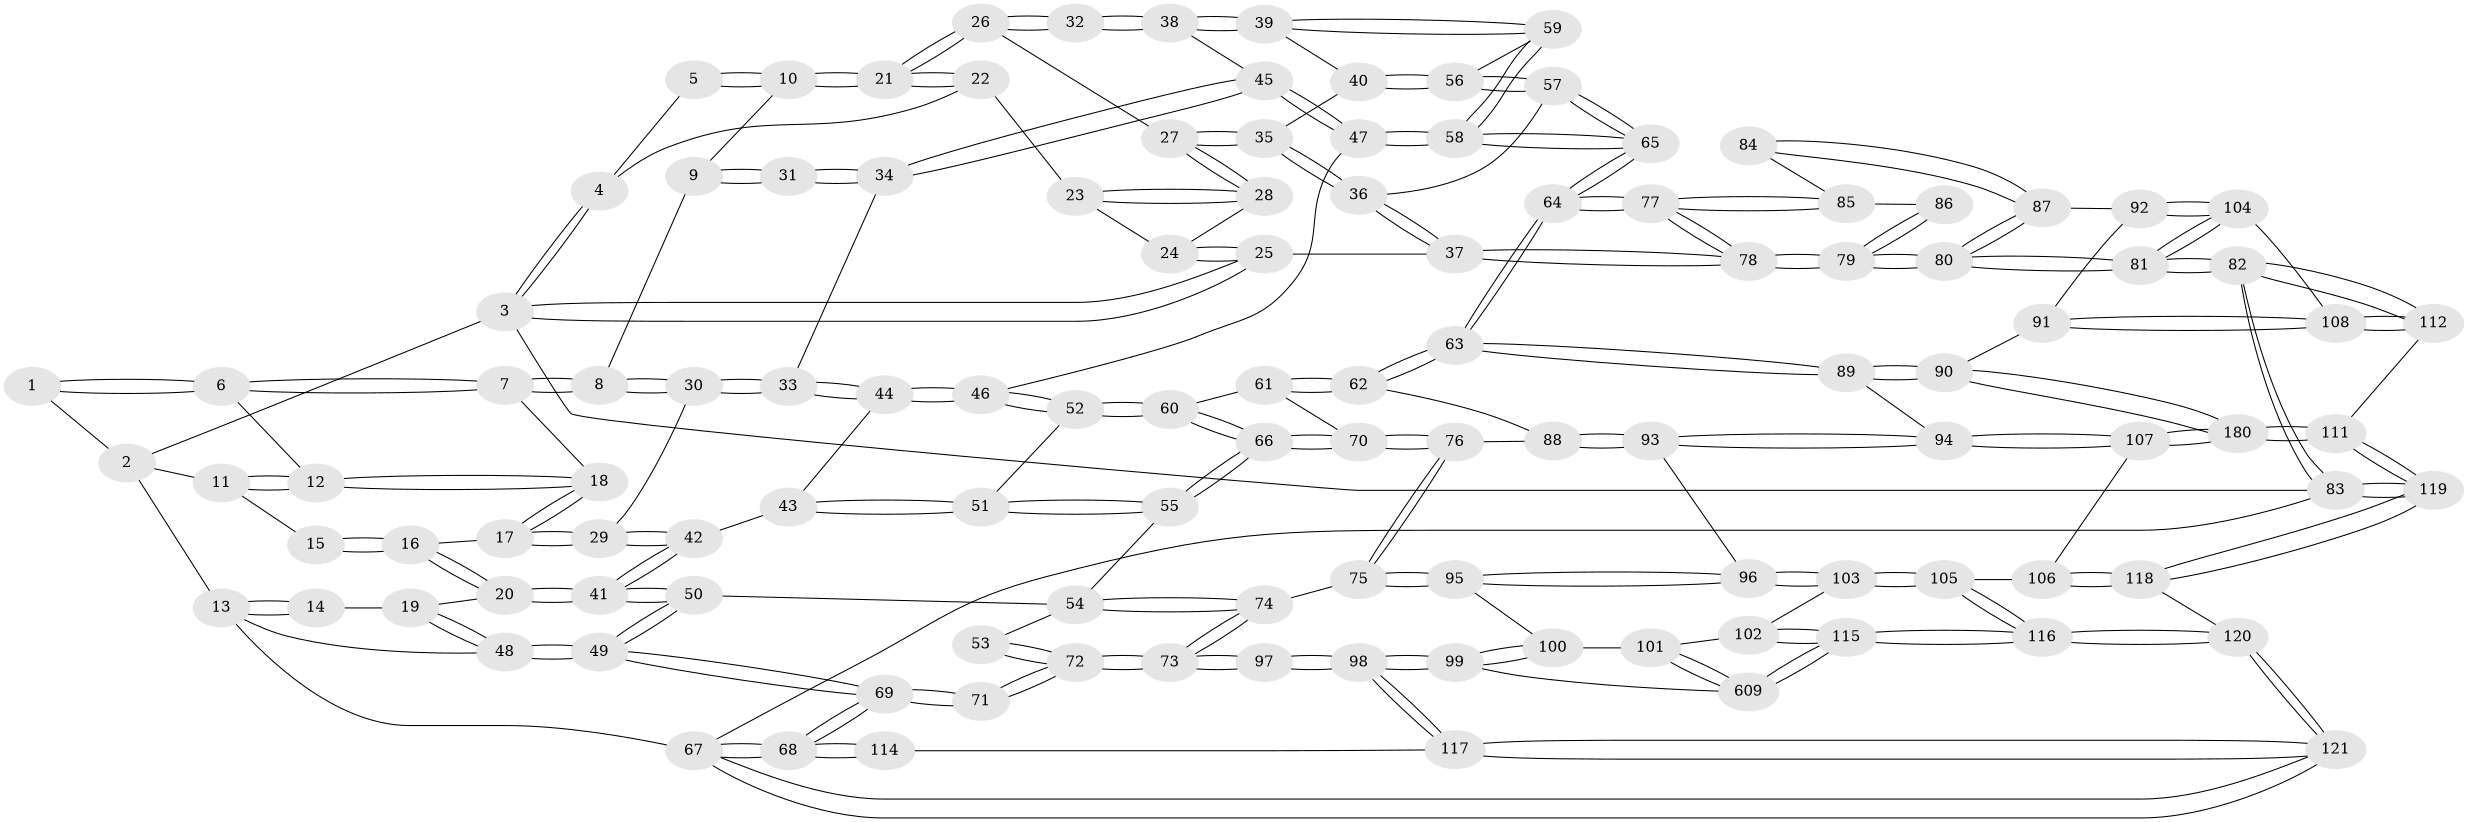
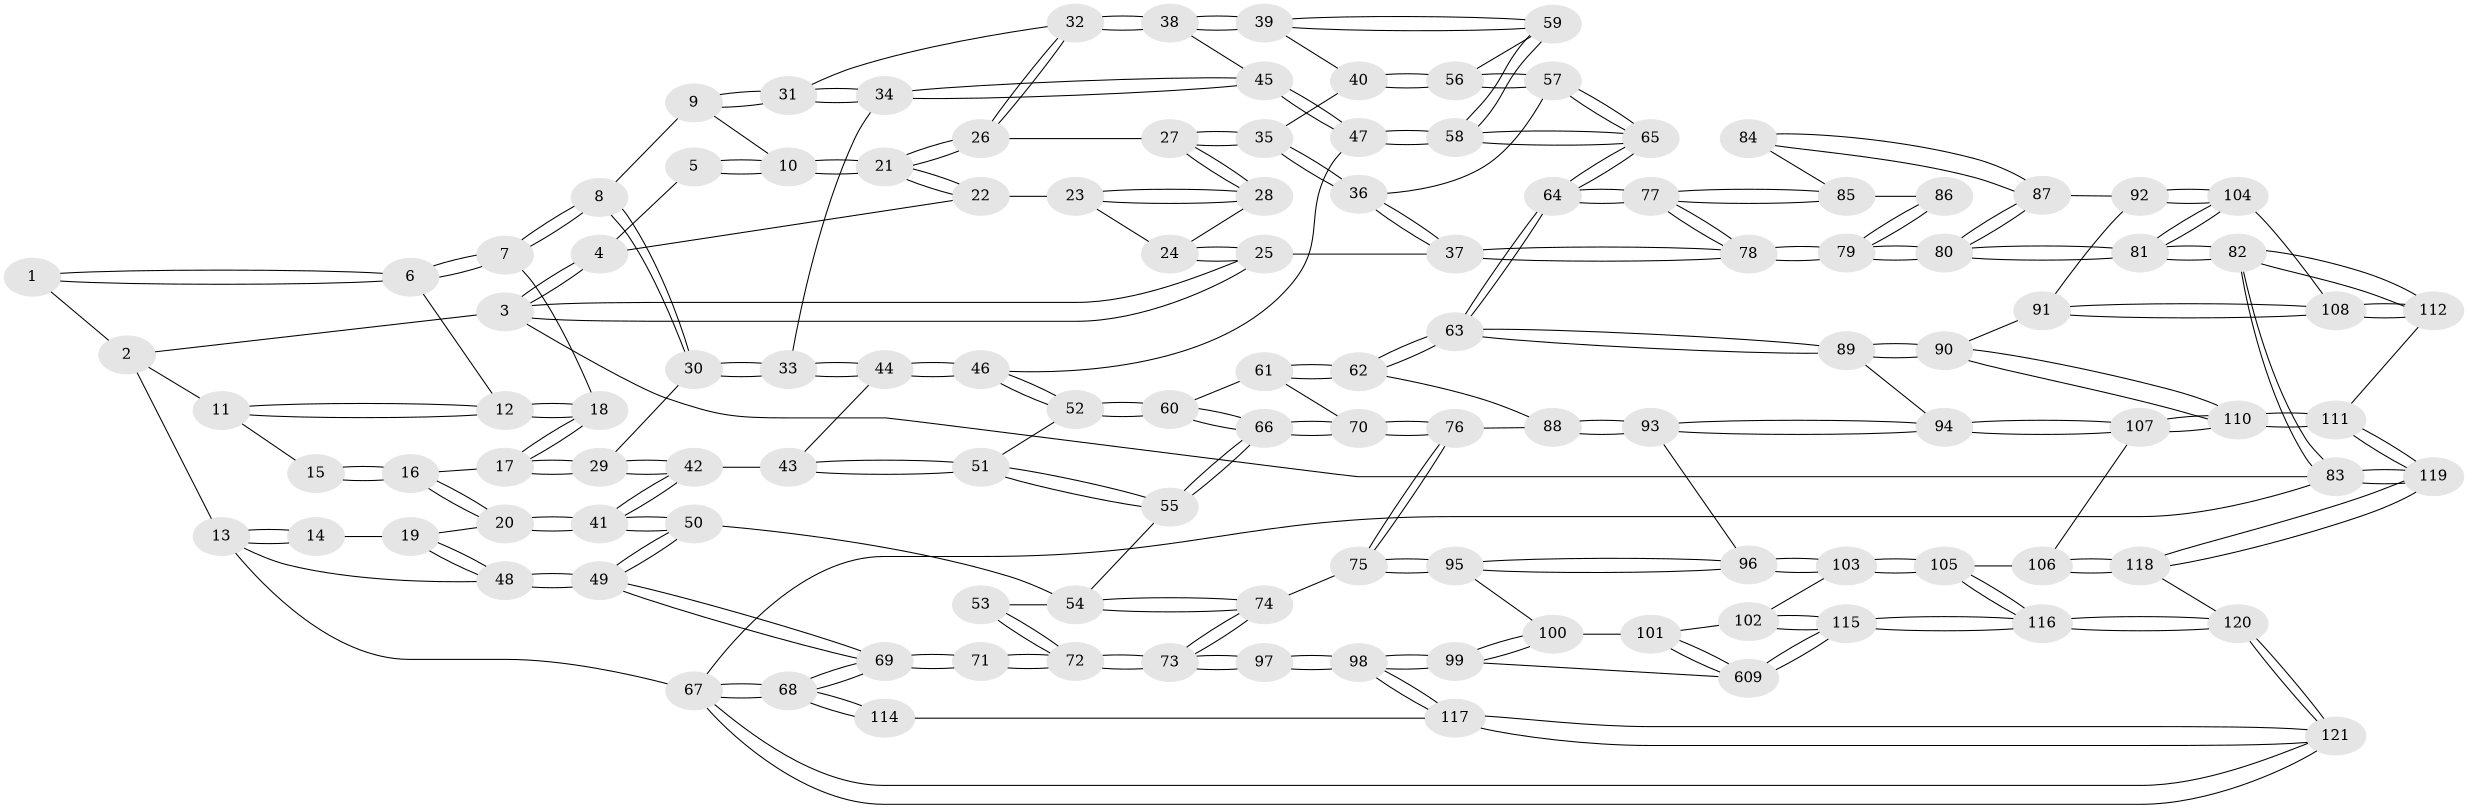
none -> (928, 48)
(2238, 434) -> (2238, 420)
